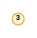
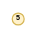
(18, 18) -> (18, 18)
